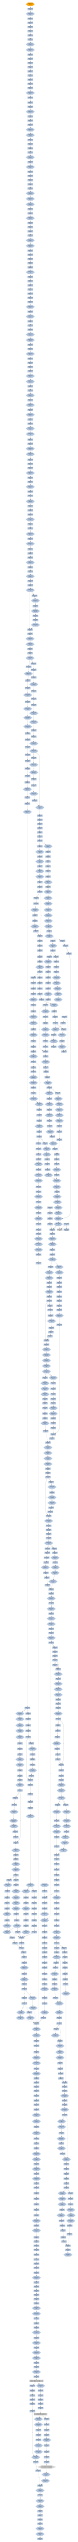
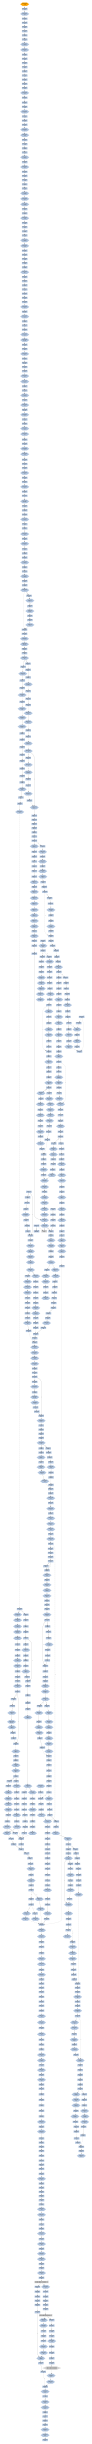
(49, 1297) -> none
(51, 1629) -> (51, 1529)
